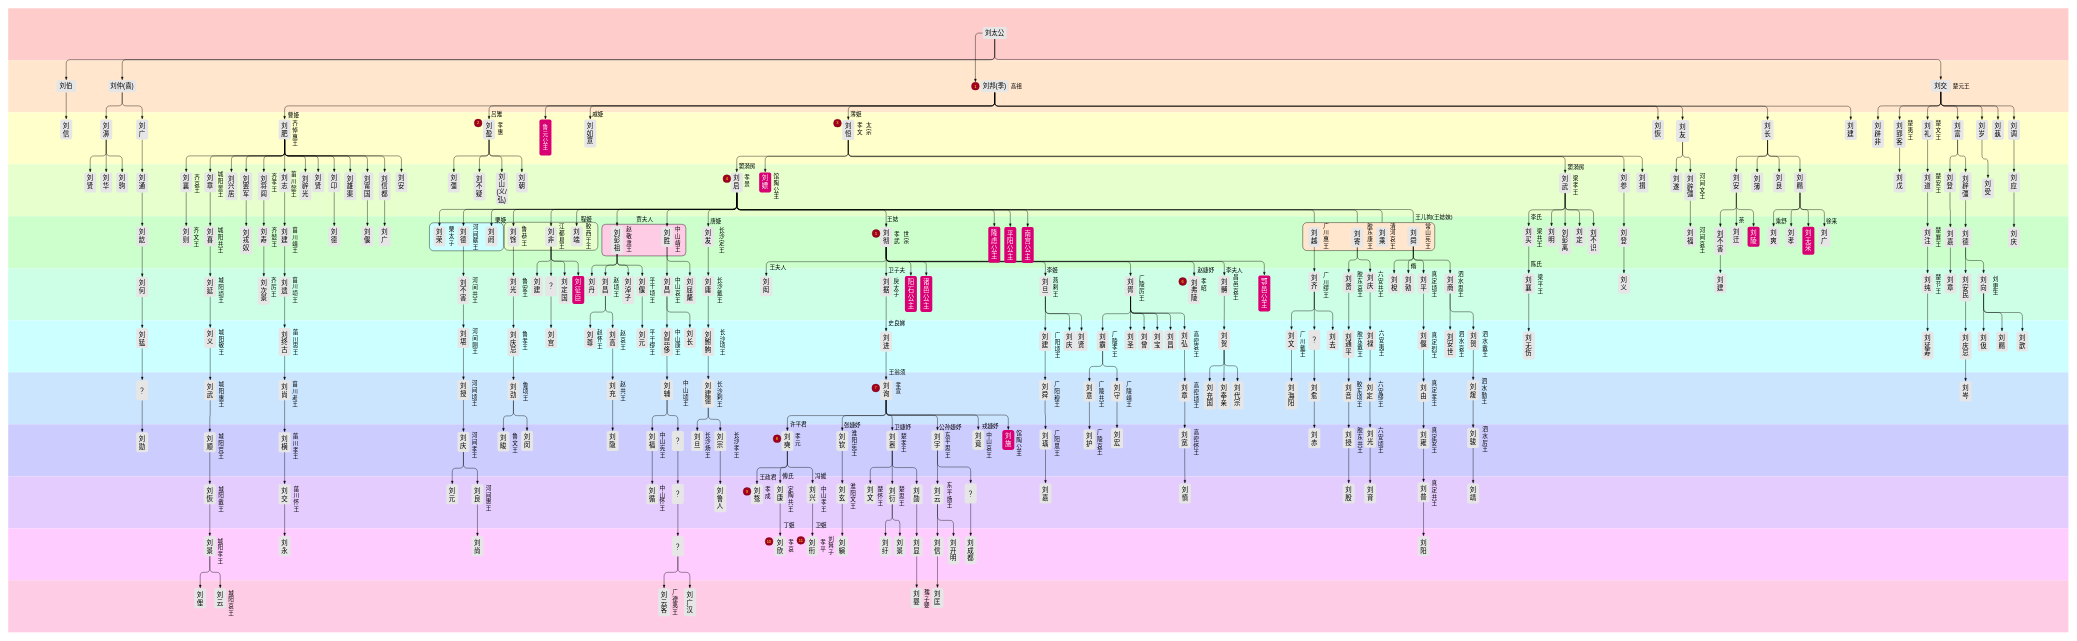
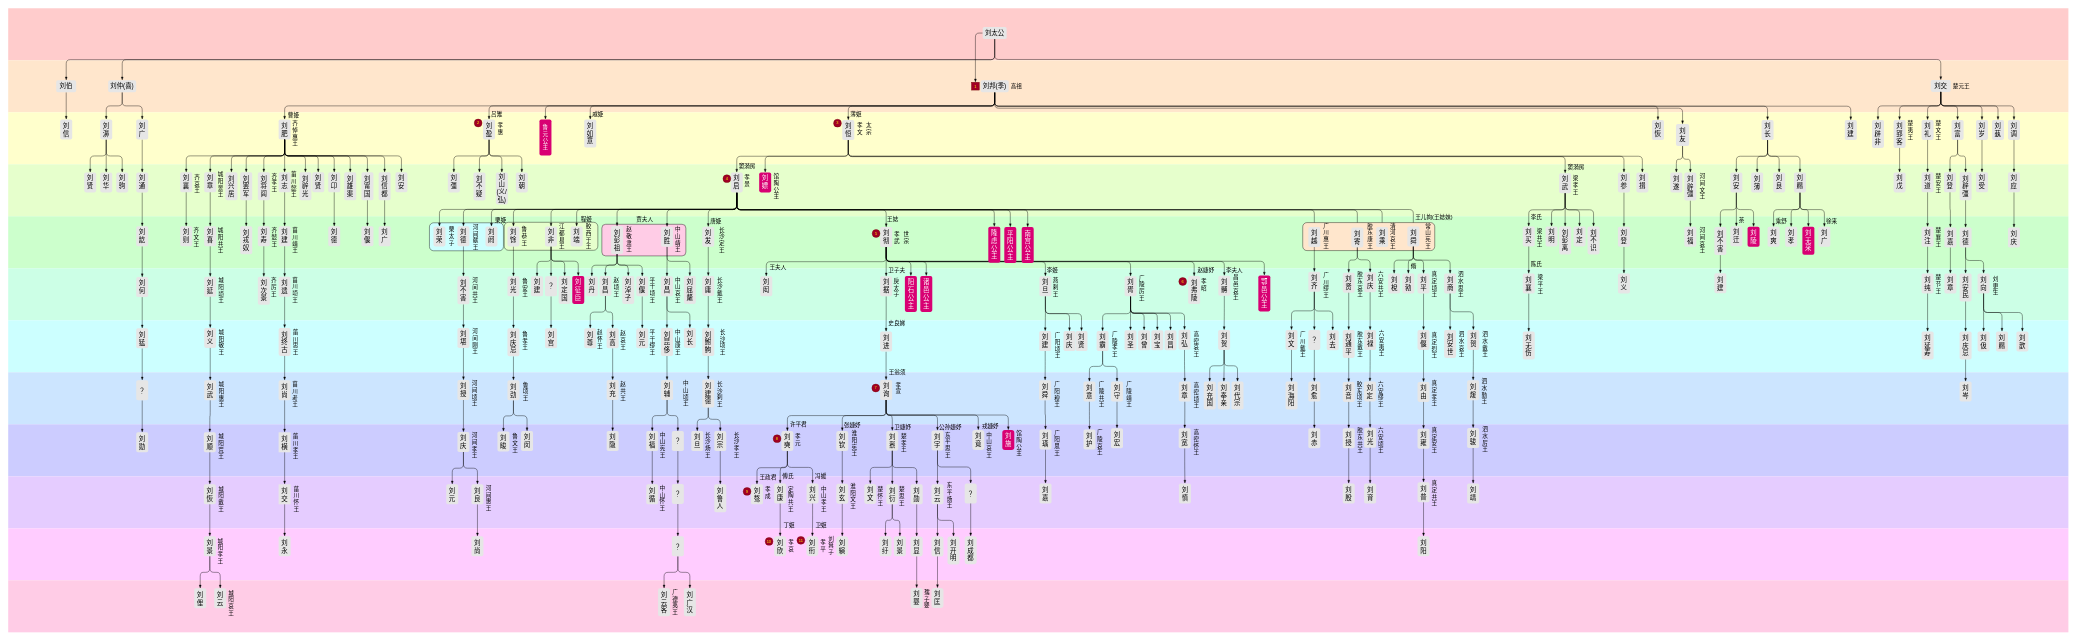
(975, 86) -> (975, 86)
(1682, 131) -> (1682, 135)
(1988, 188) -> (1982, 182)
